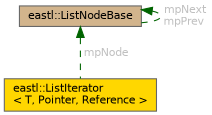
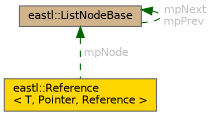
(80, 95) -> (80, 95)
